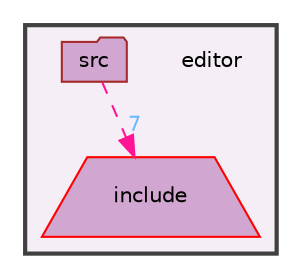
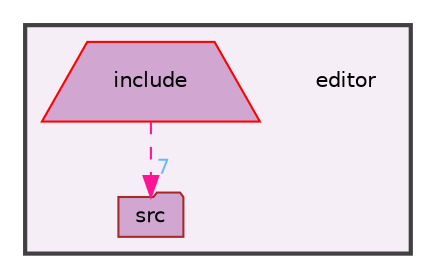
(114, 110) -> (151, 149)
